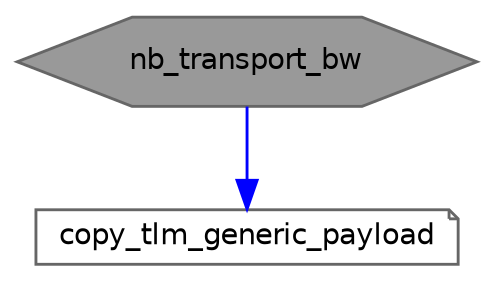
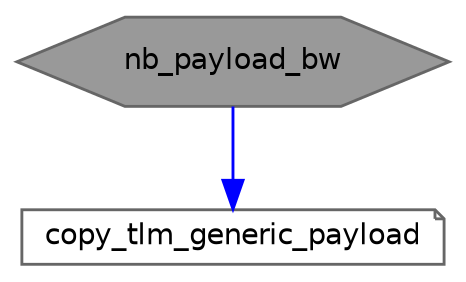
(247, 62) -> (233, 62)
